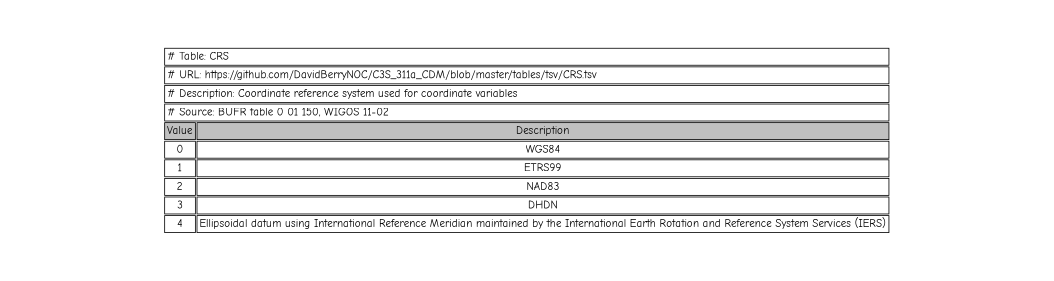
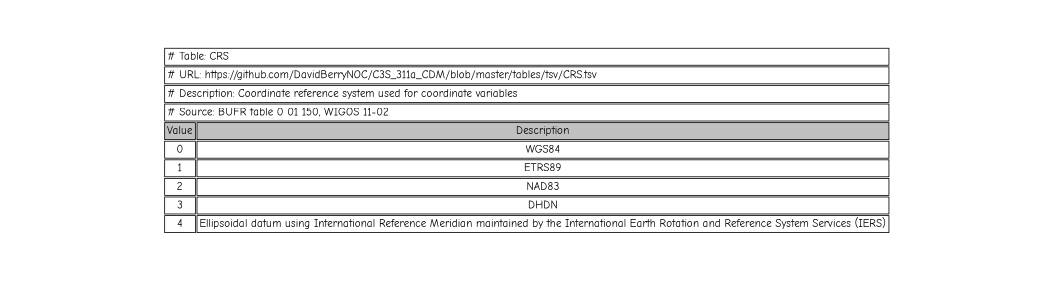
(543, 168) -> (543, 168)
